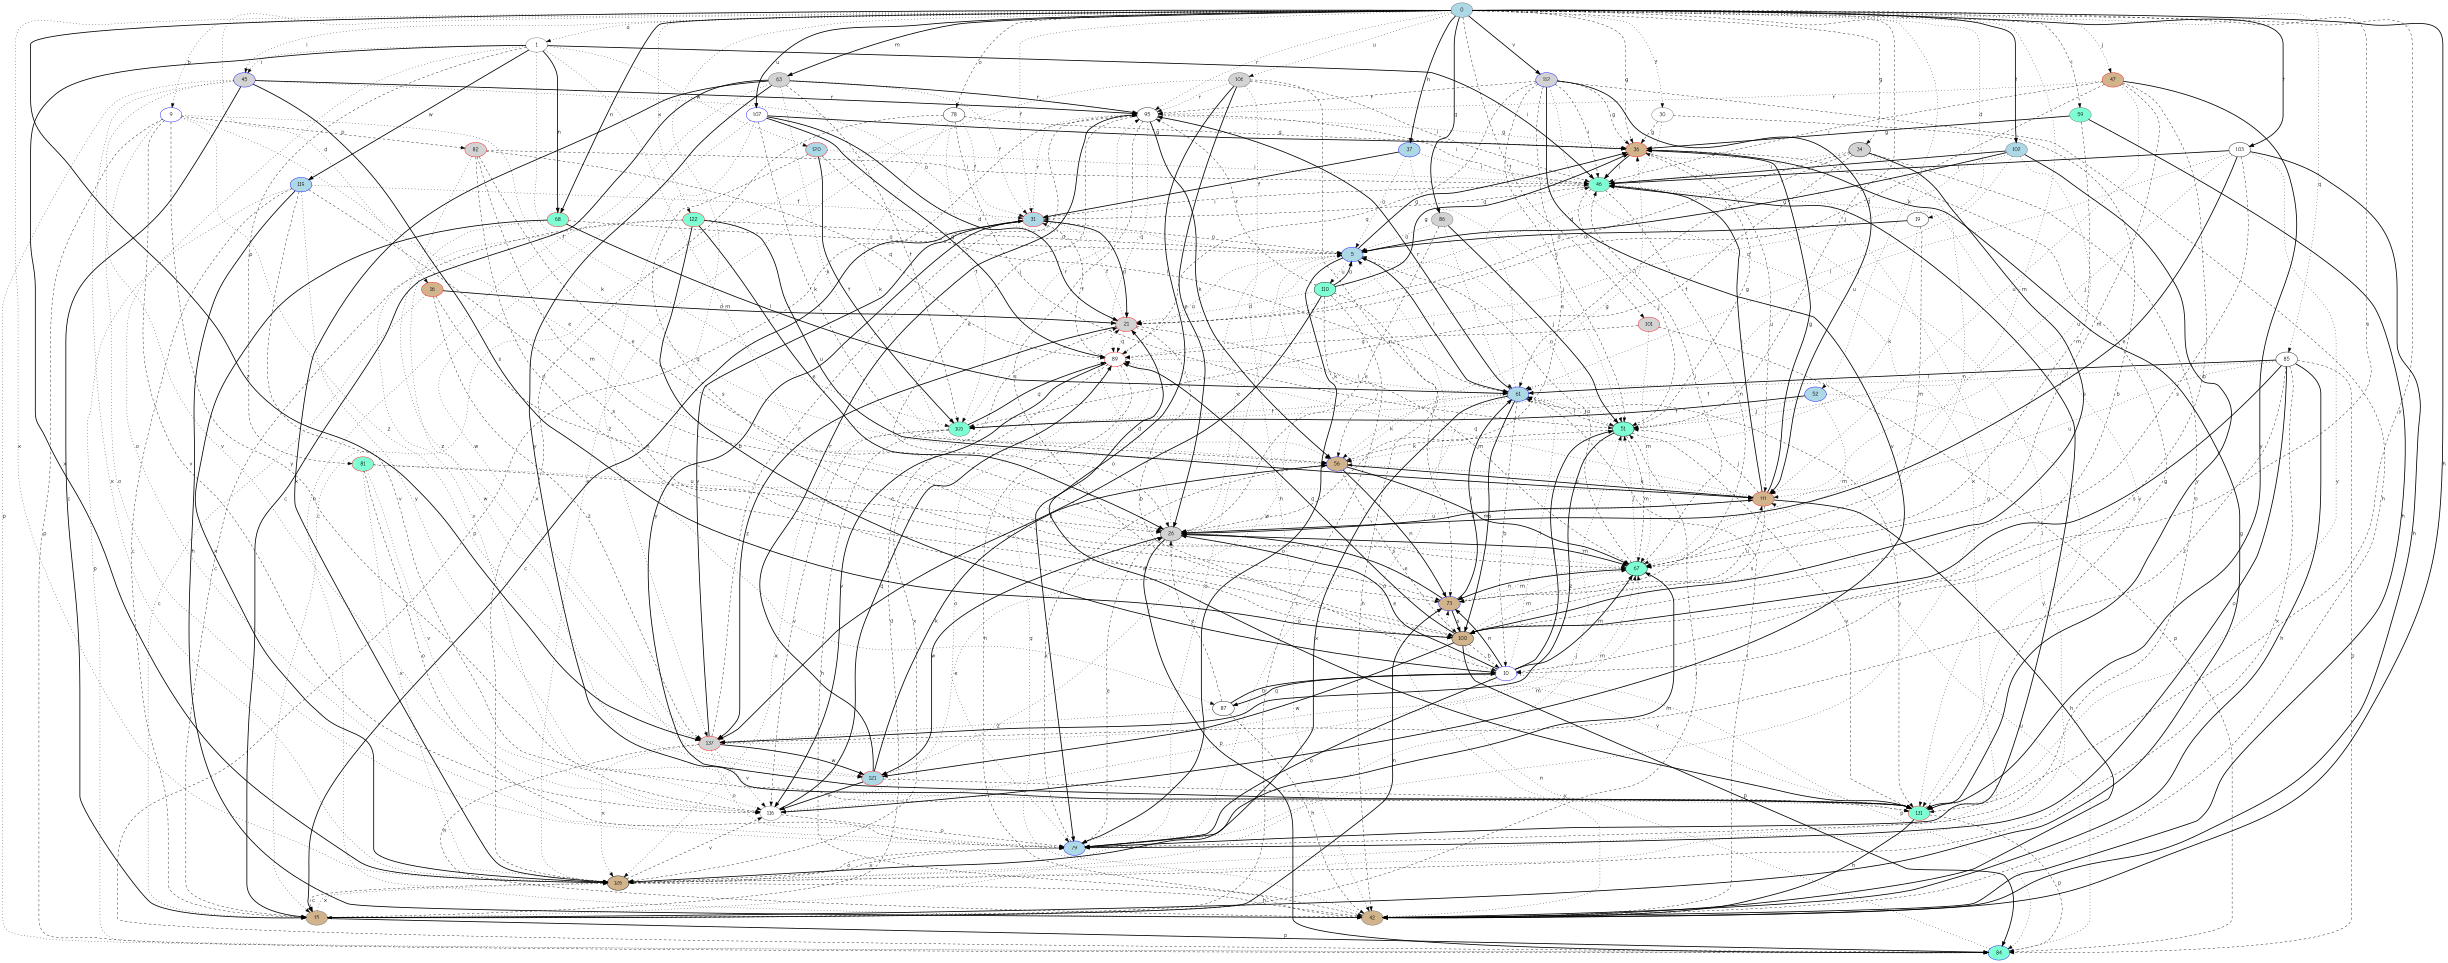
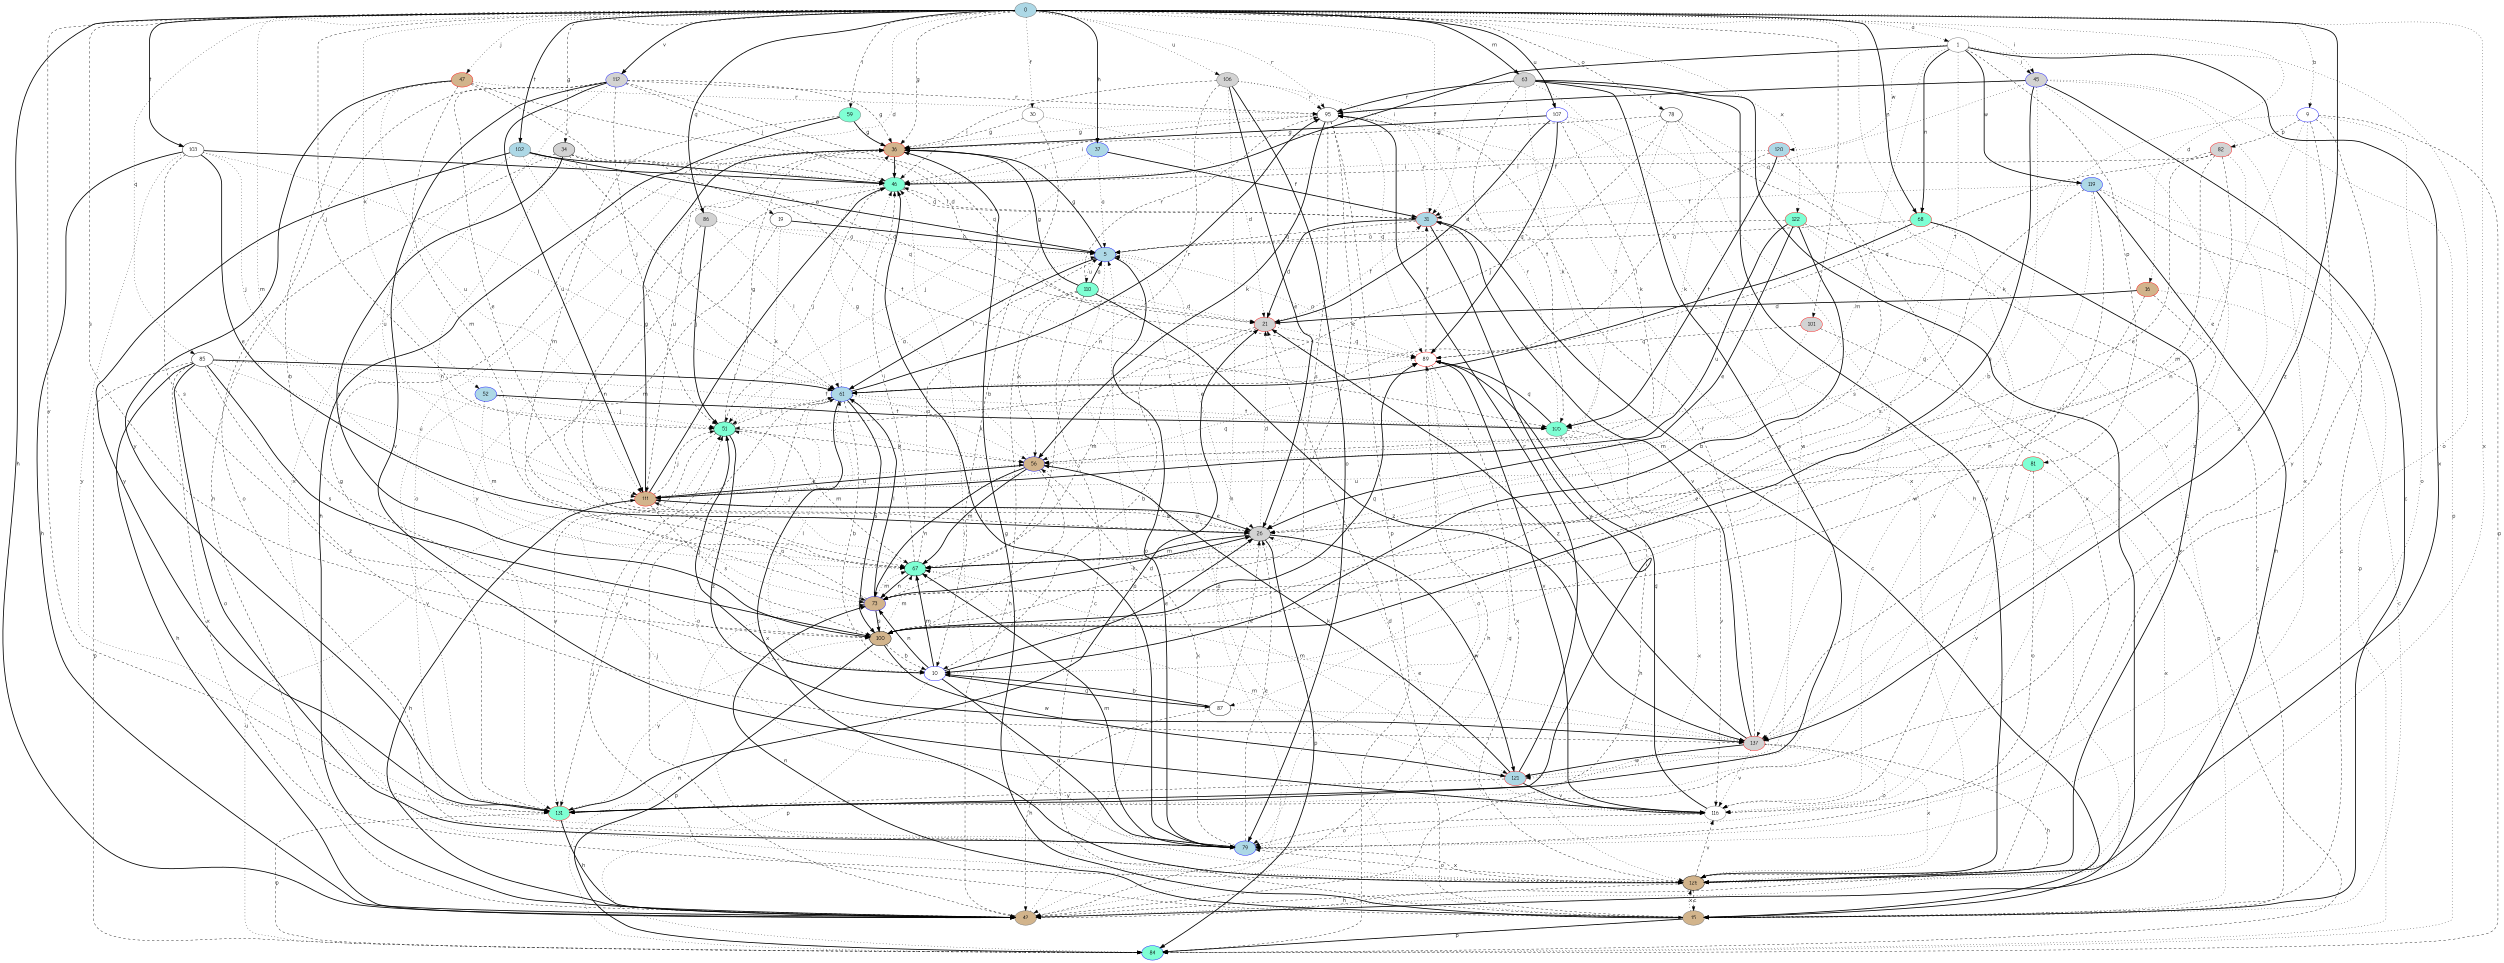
(809, 438) -> (1530, 513)
none -> (1636, 562)
